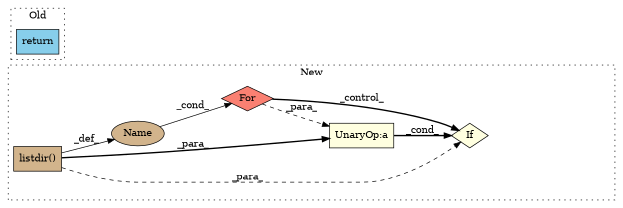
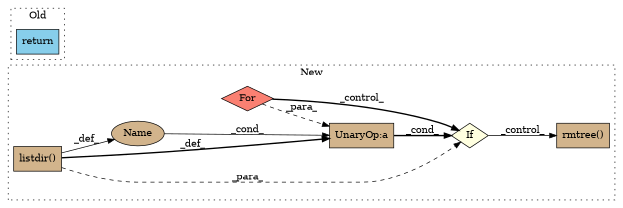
(193, 116) -> (243, 134)
(362, 136) -> (362, 136)
none -> (583, 136)
(193, 144) -> (193, 144)
